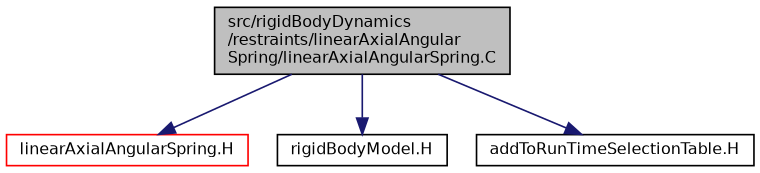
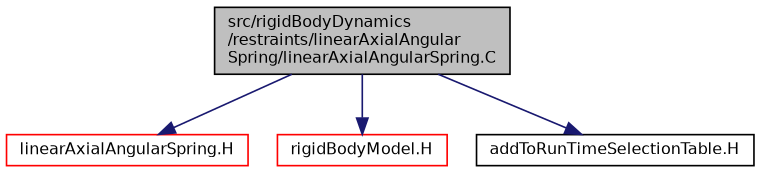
(362, 150) -> (362, 150)
